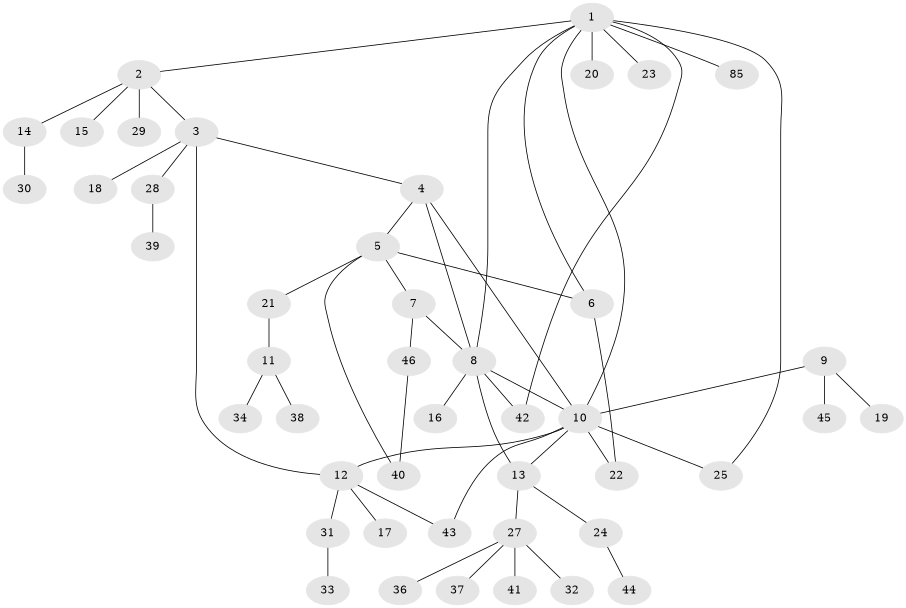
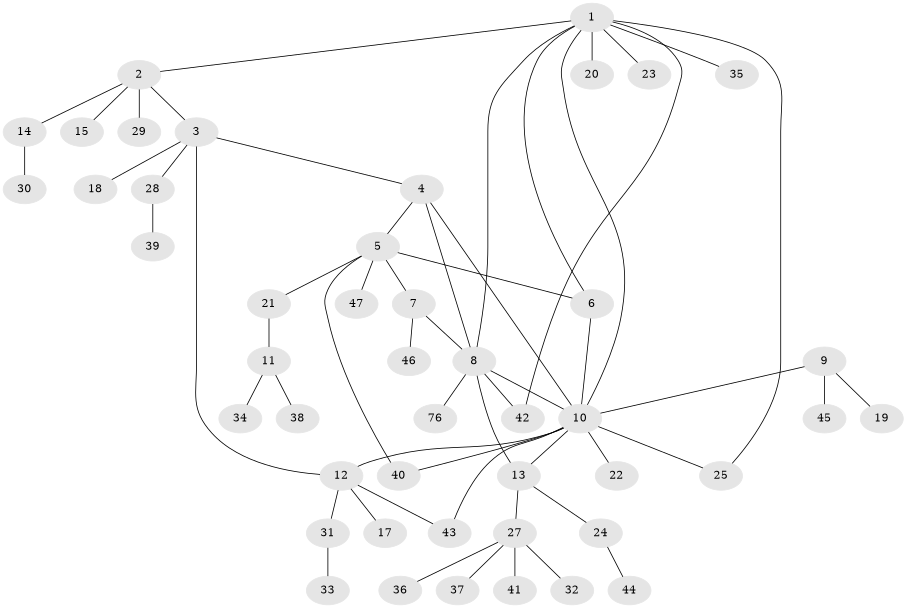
(737, 75) -> (737, 75)
none -> (357, 304)
(607, 390) -> (586, 361)
(404, 419) -> (492, 451)
(435, 419) -> (435, 419)
